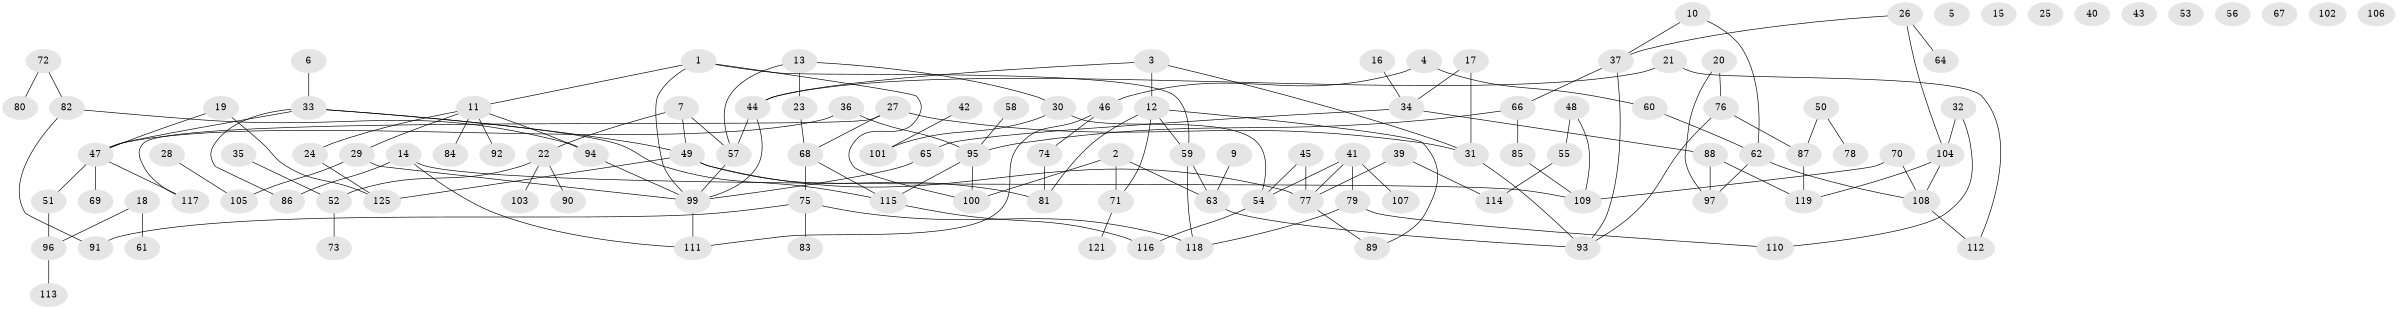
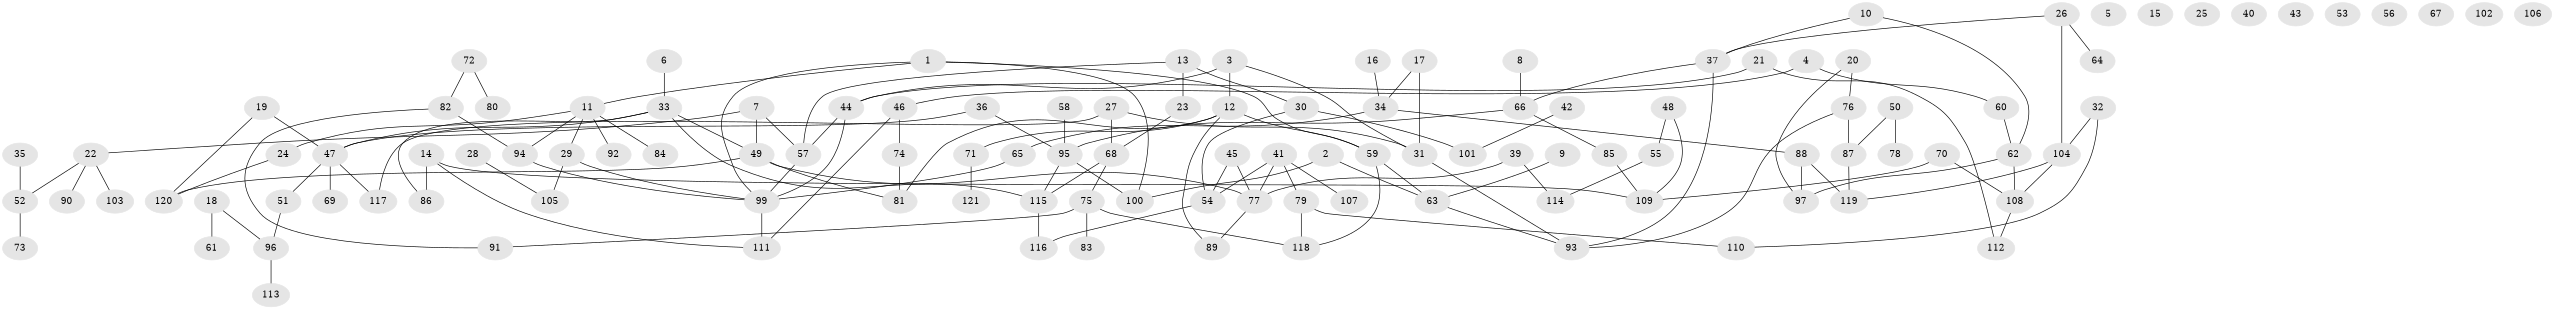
none -> (1520, 61)
(1116, 178) -> none
(382, 201) -> (164, 201)
